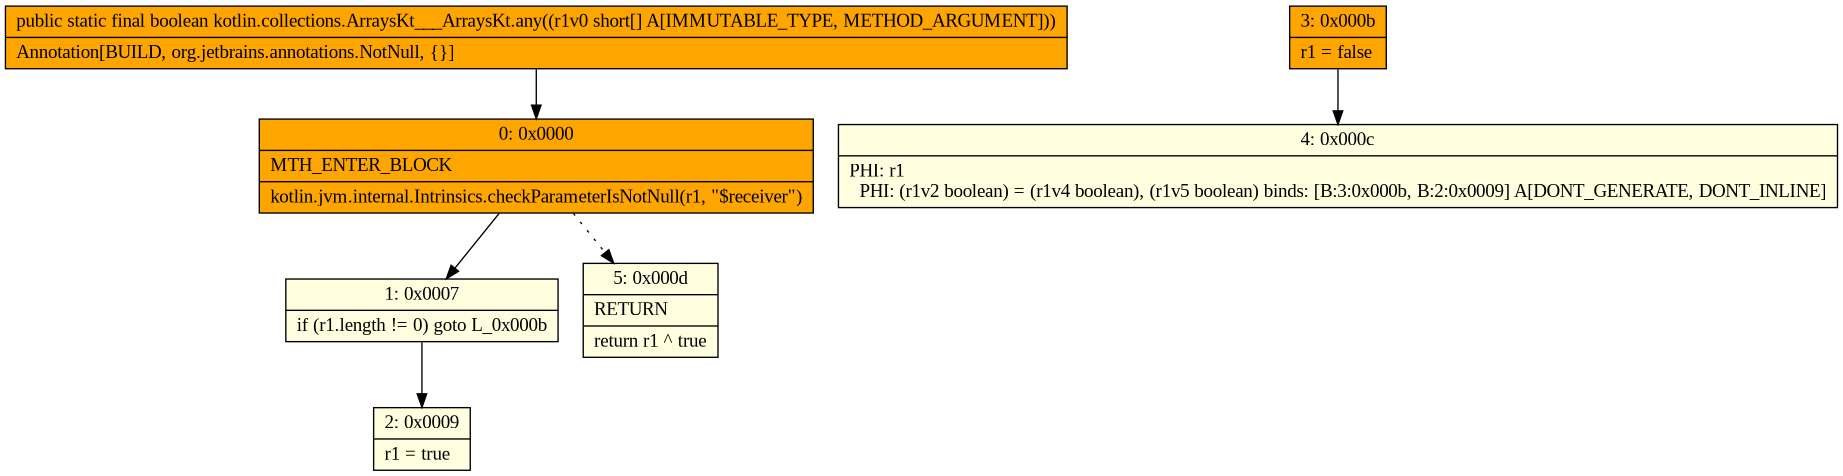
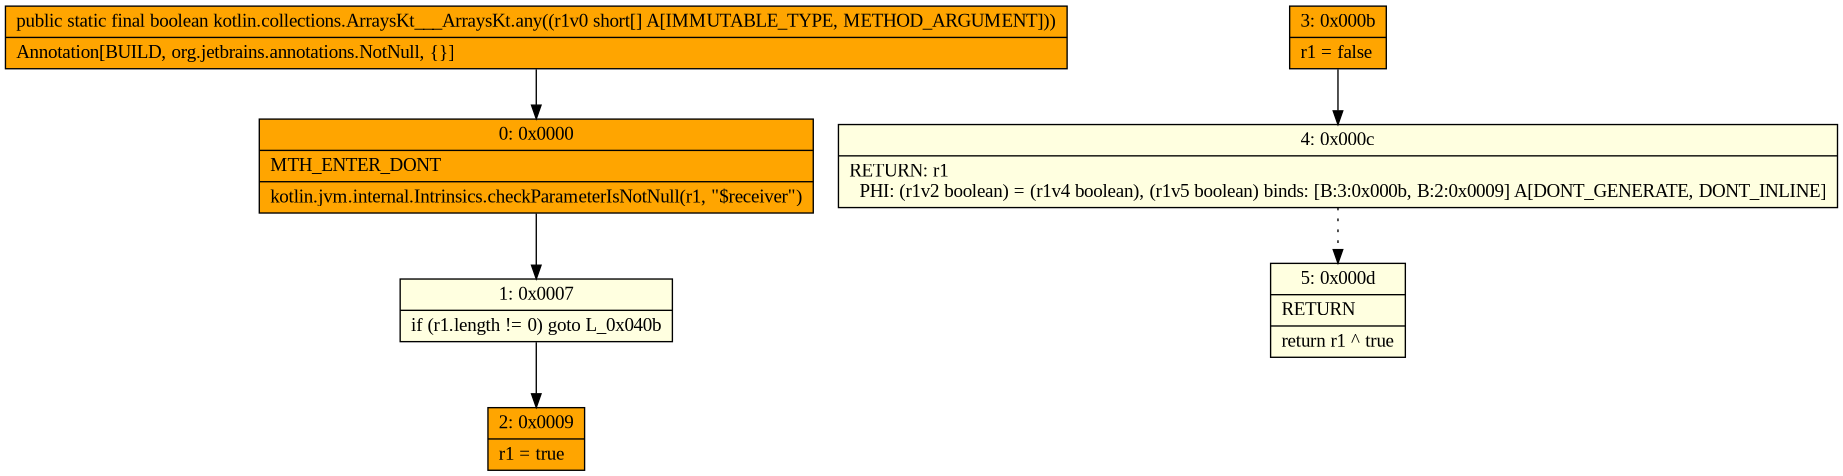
(361, 165) -> (356, 165)
(880, 171) -> (902, 171)
(589, 233) -> (1338, 228)
(422, 325) -> (536, 325)
(422, 439) -> (536, 439)
